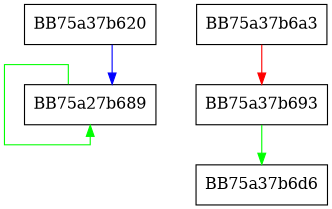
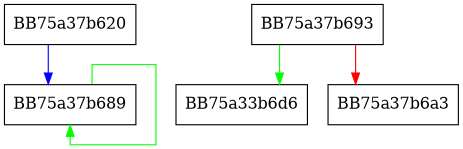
(262, 59) -> (356, 59)
(90, 105) -> (70, 105)
(262, 185) -> (242, 105)
